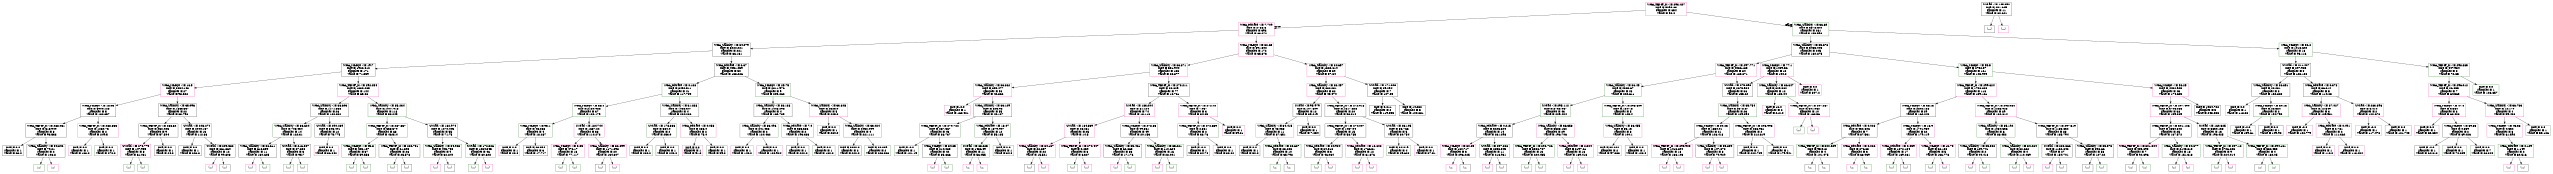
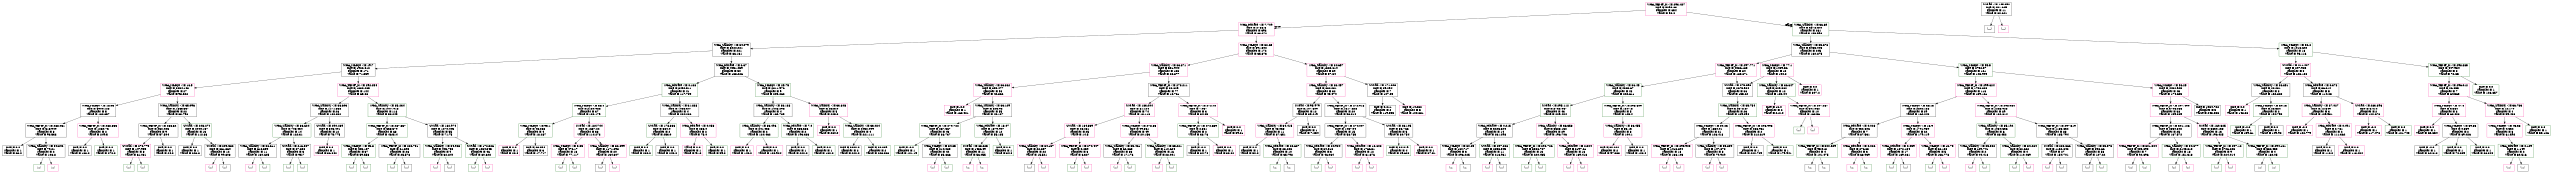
(2296, 70) -> (2296, 70)
(1412, 110) -> (1412, 110)
(2237, 110) -> (2237, 110)
(1139, 130) -> (1139, 130)
(80, 151) -> (80, 151)
(693, 151) -> (693, 151)
(1458, 151) -> (1458, 151)
(2323, 151) -> (2323, 151)
(2482, 151) -> (2482, 151)
